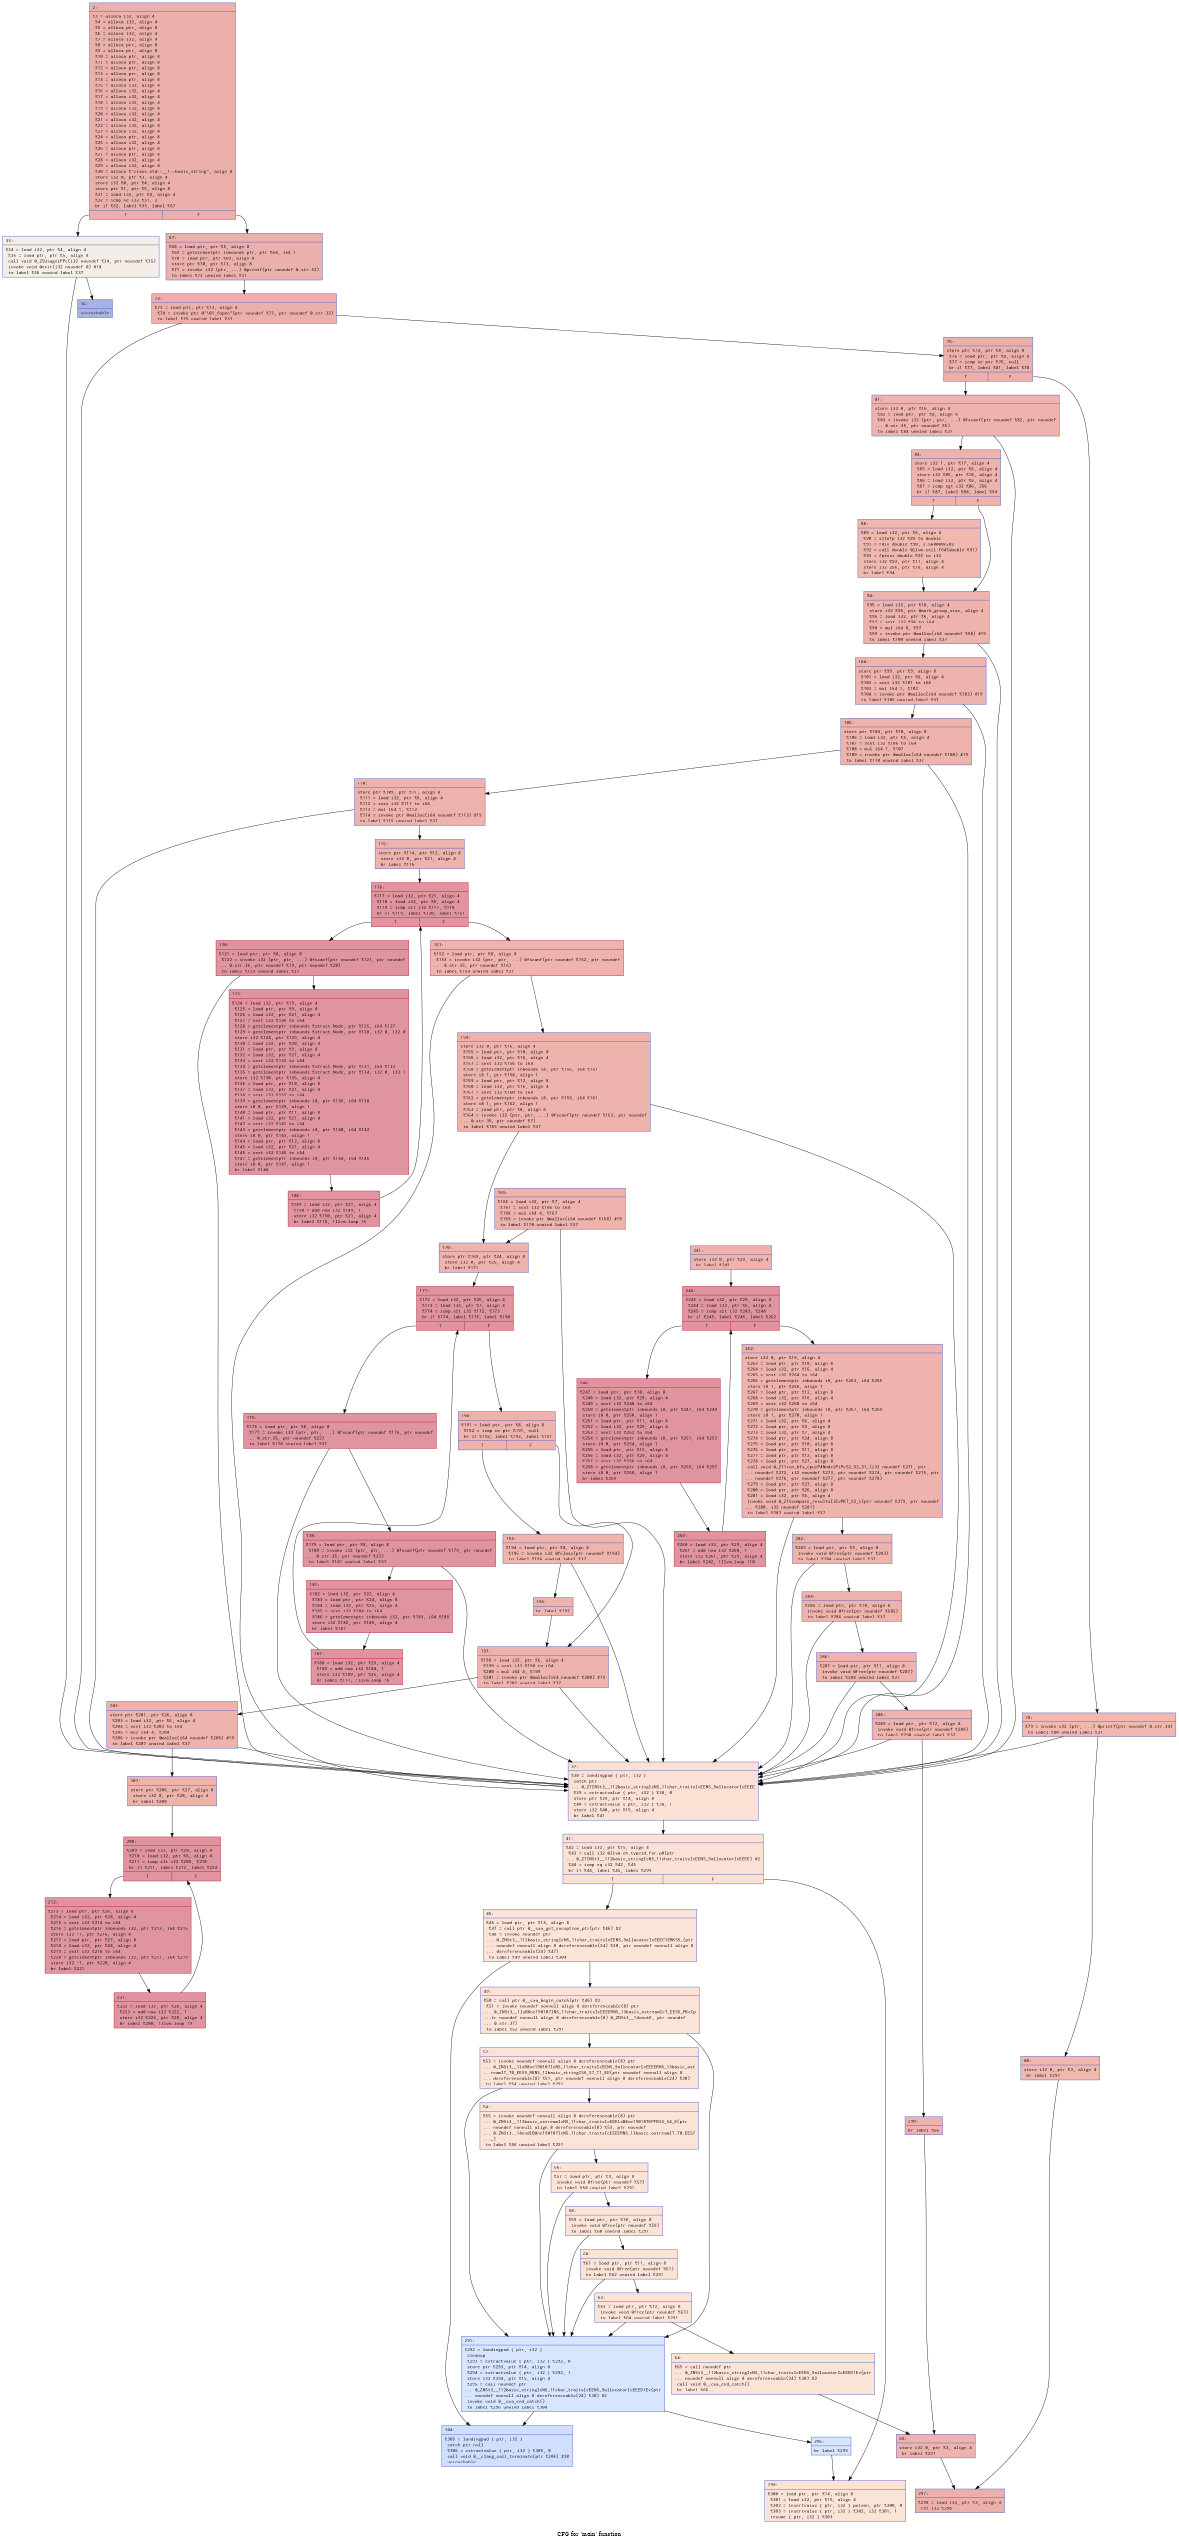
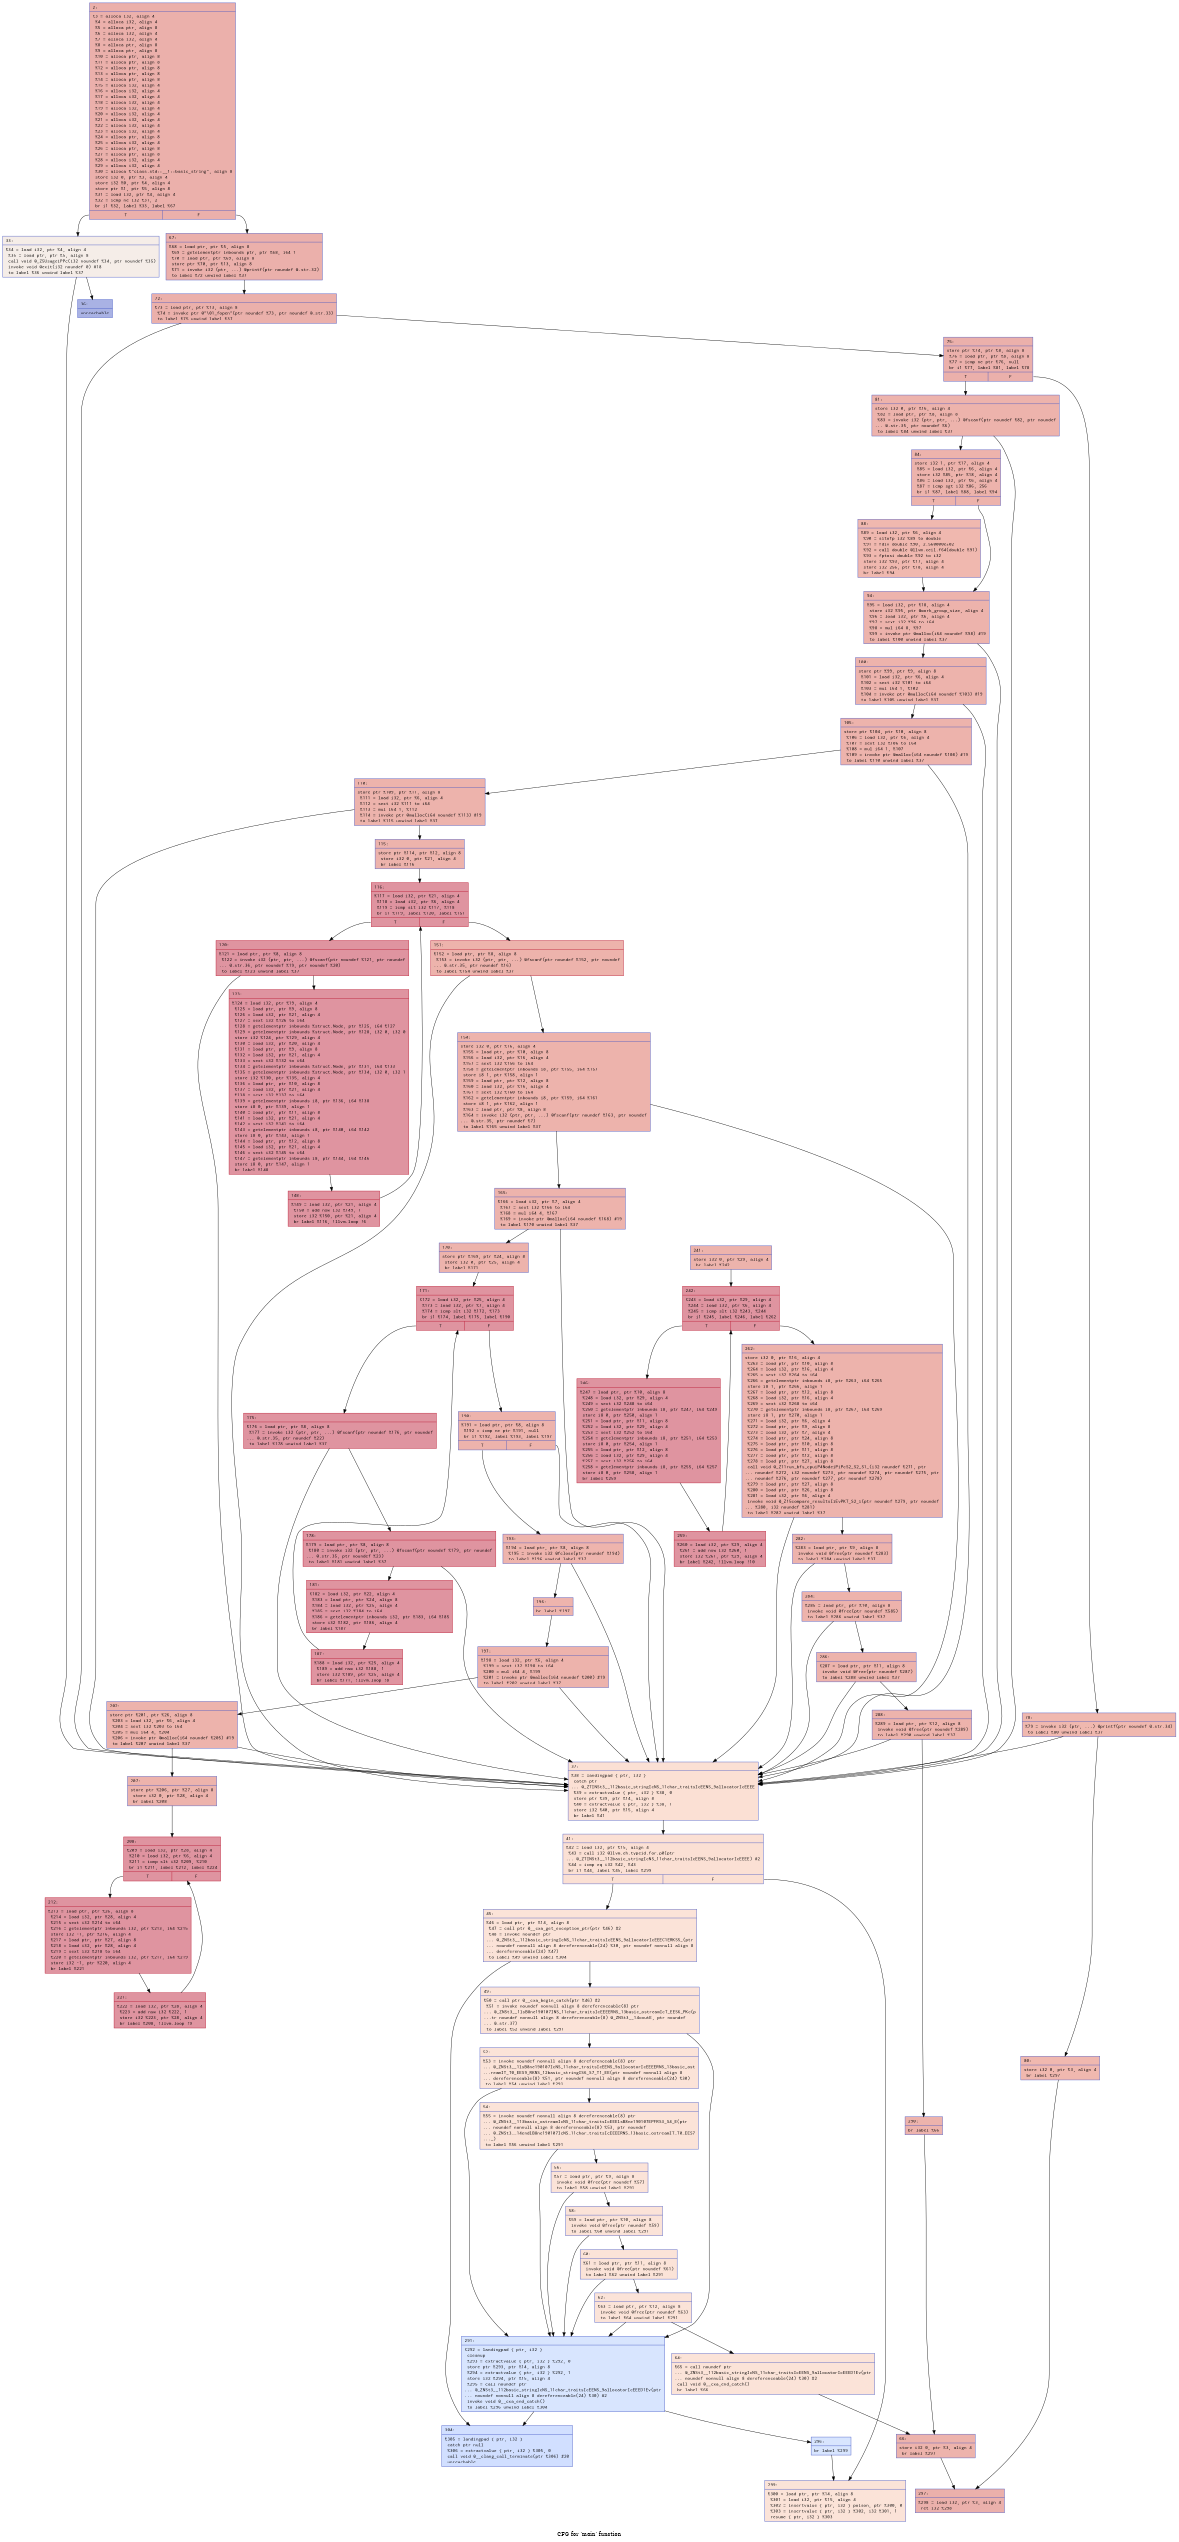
(493, 1183) -> (558, 1158)
(623, 1528) -> (651, 1566)
